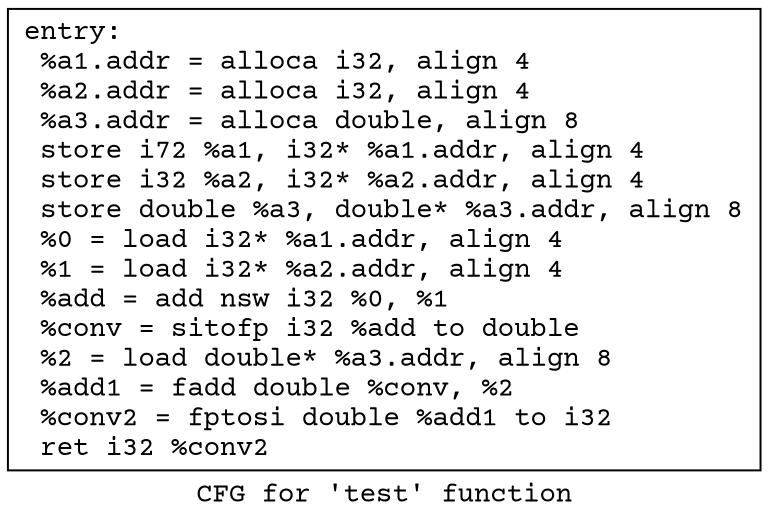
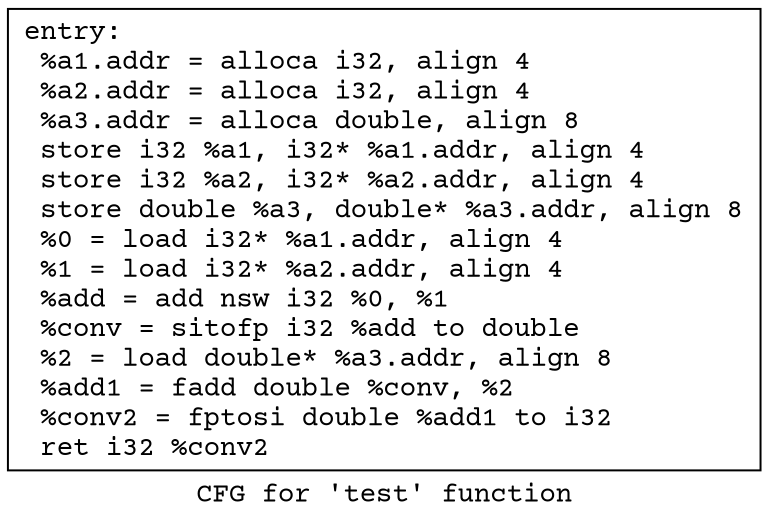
(335, 150) -> (335, 150)
